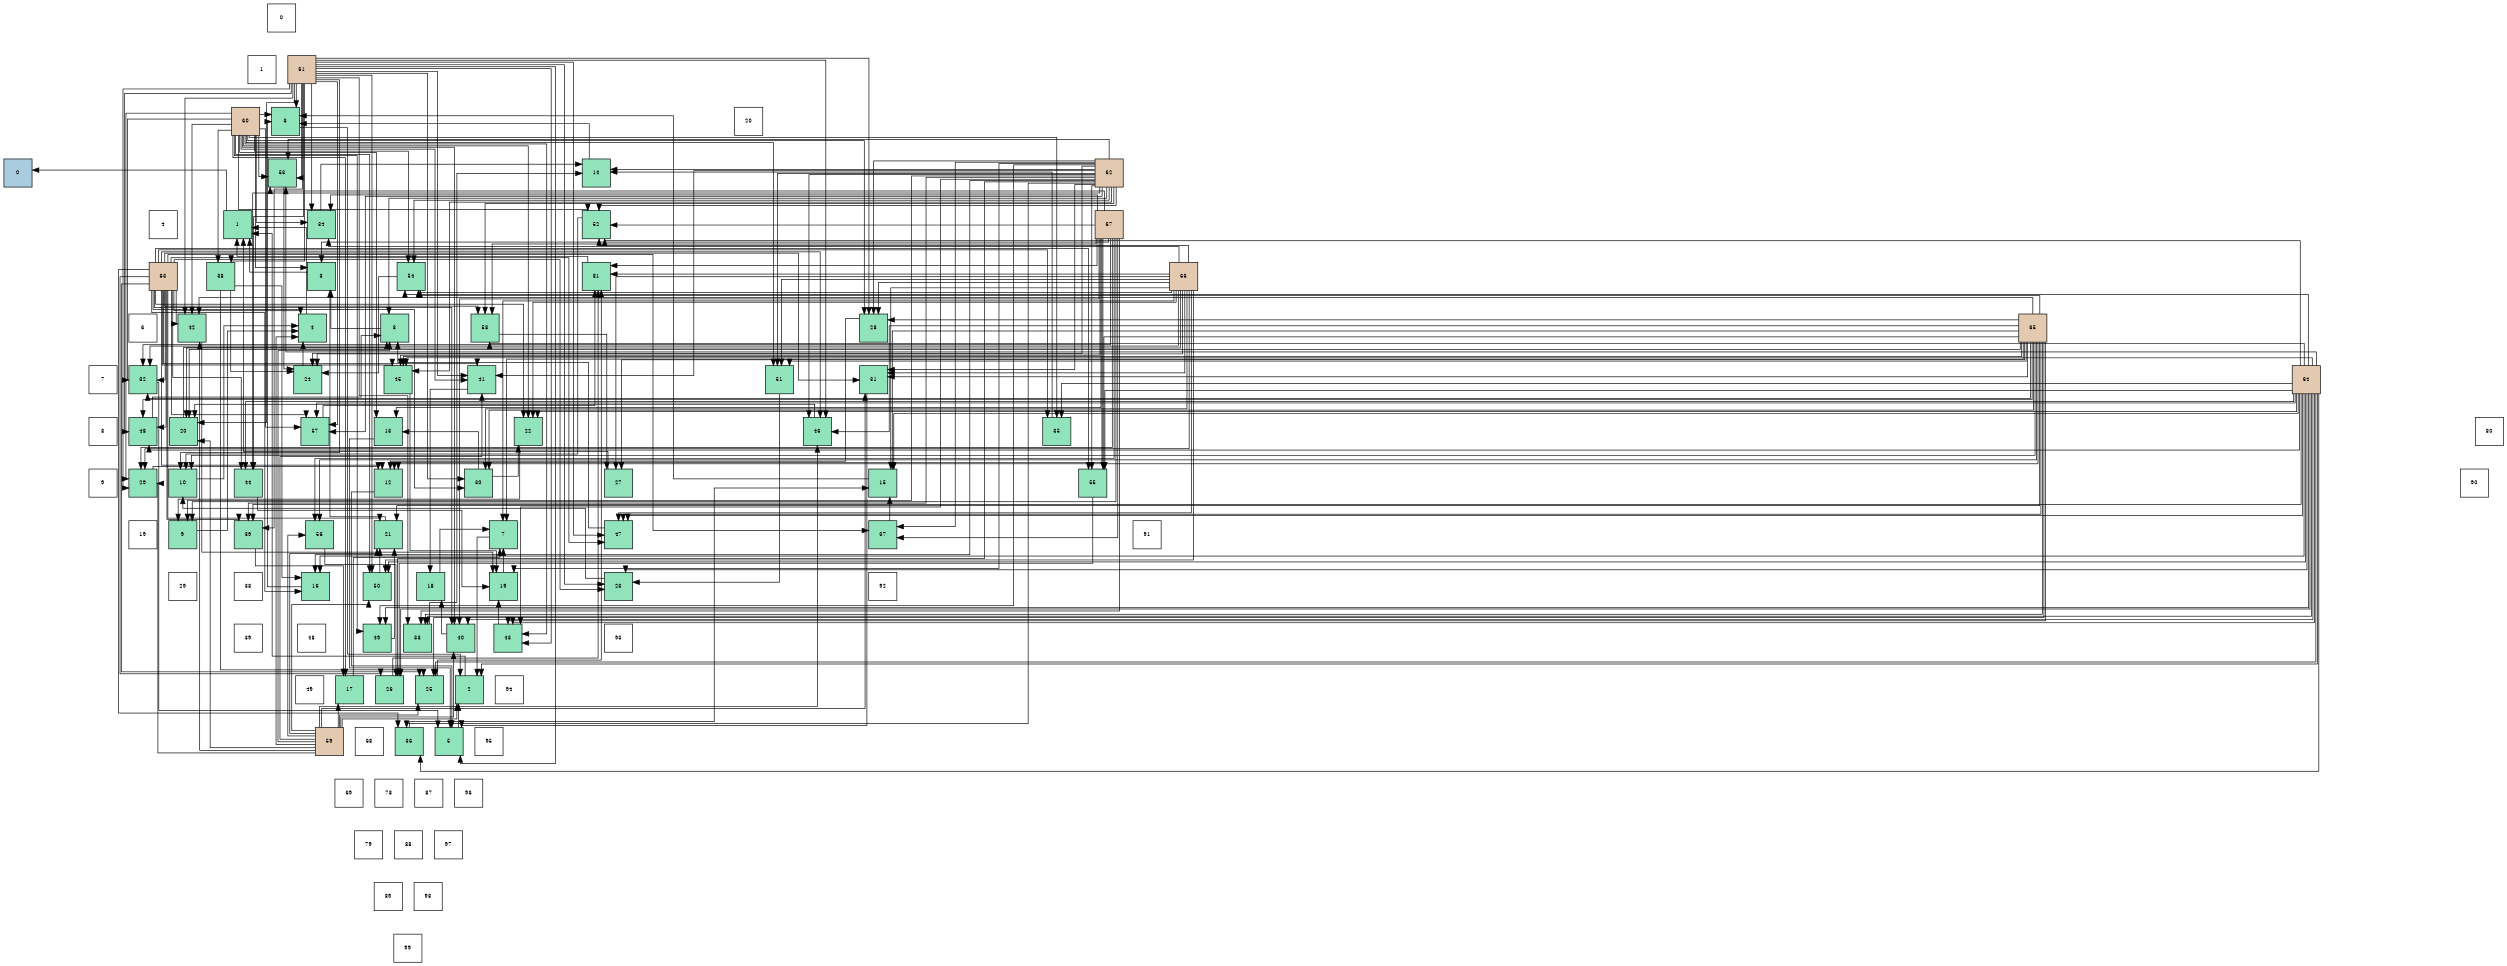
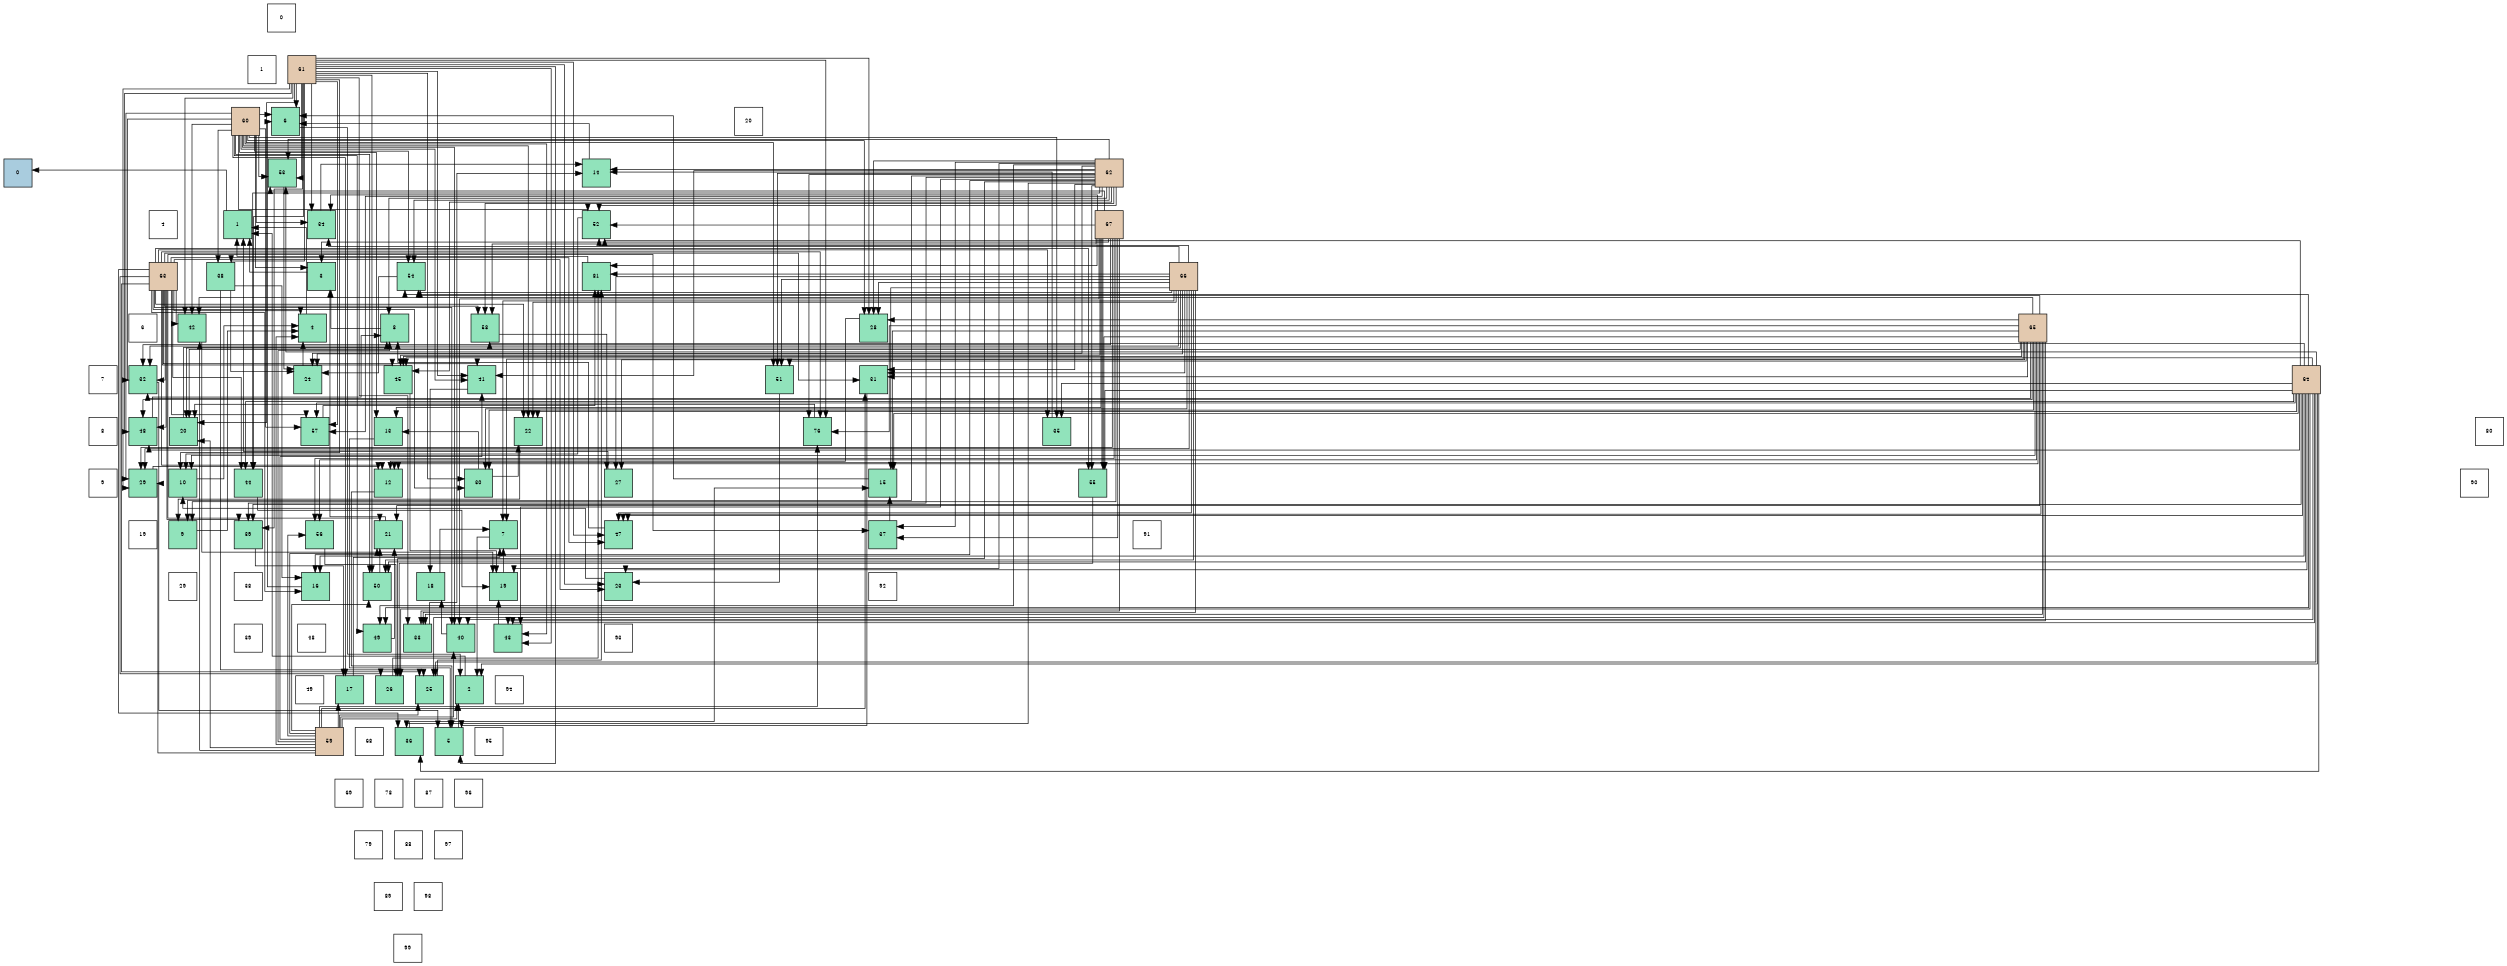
(817, 431) -> (817, 431)
(1480, 616) -> (1196, 593)
